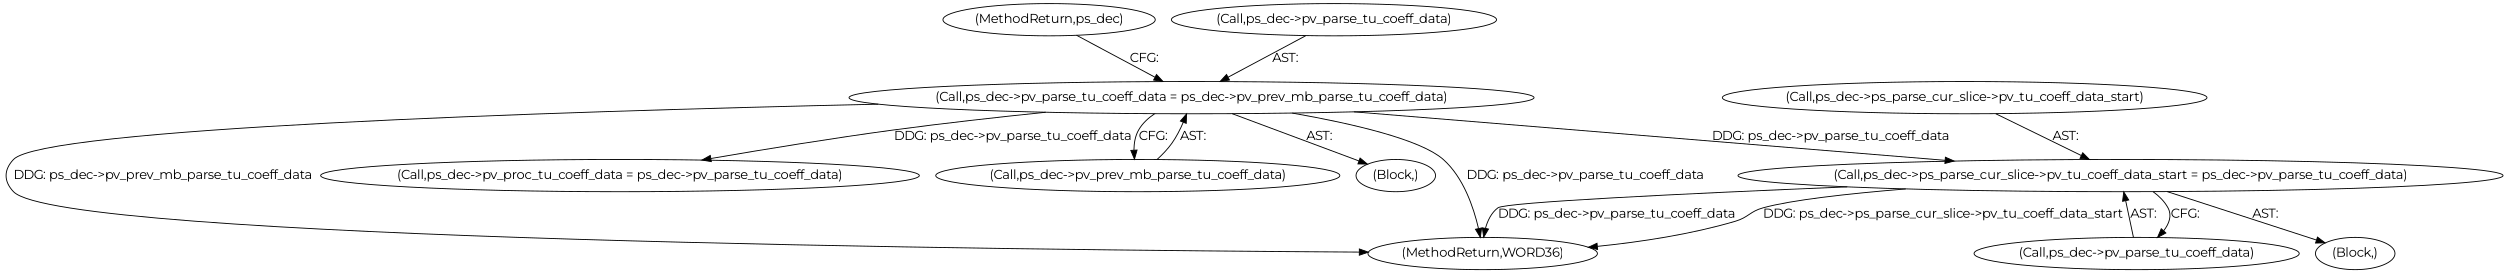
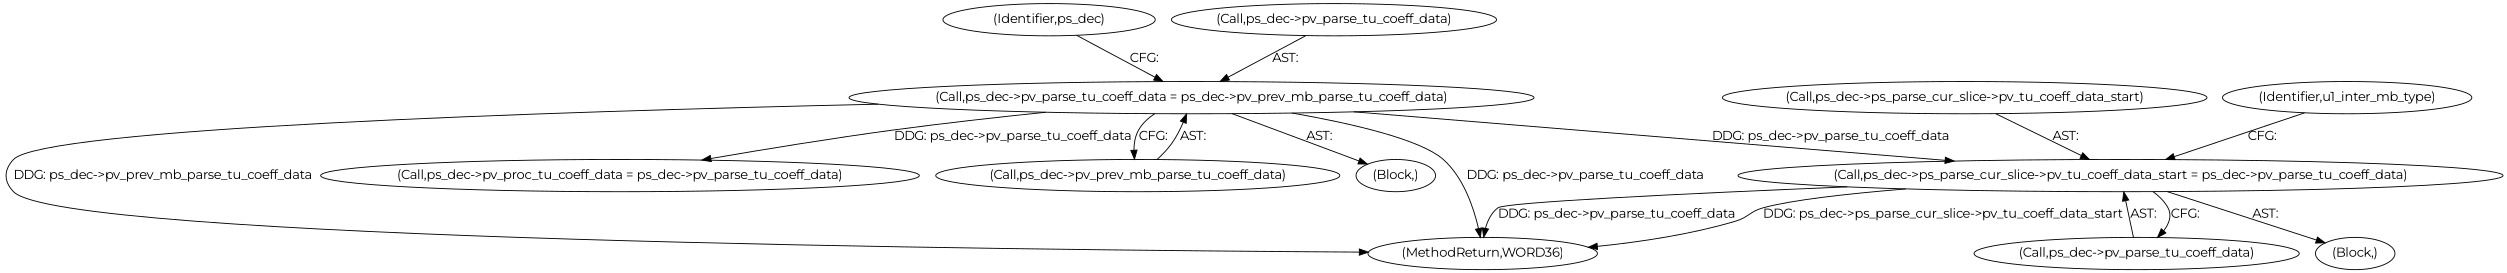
(1049, 20) -> (1049, 20)
none -> (2347, 98)
